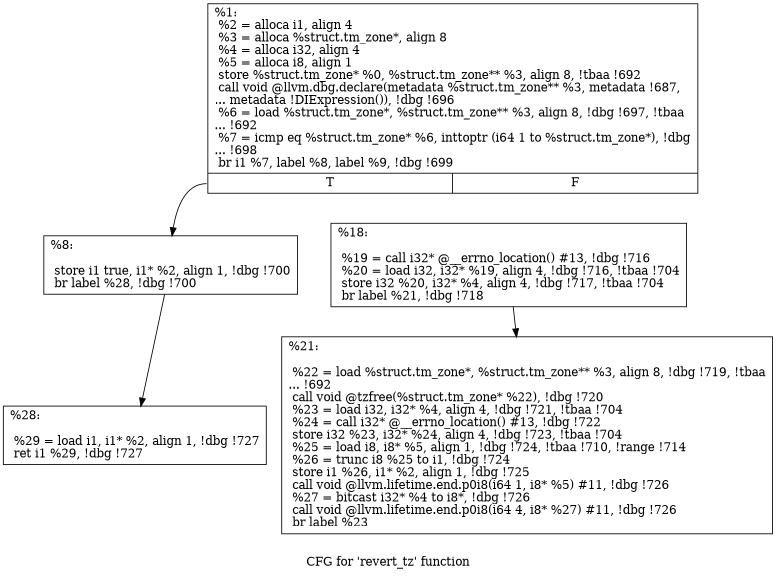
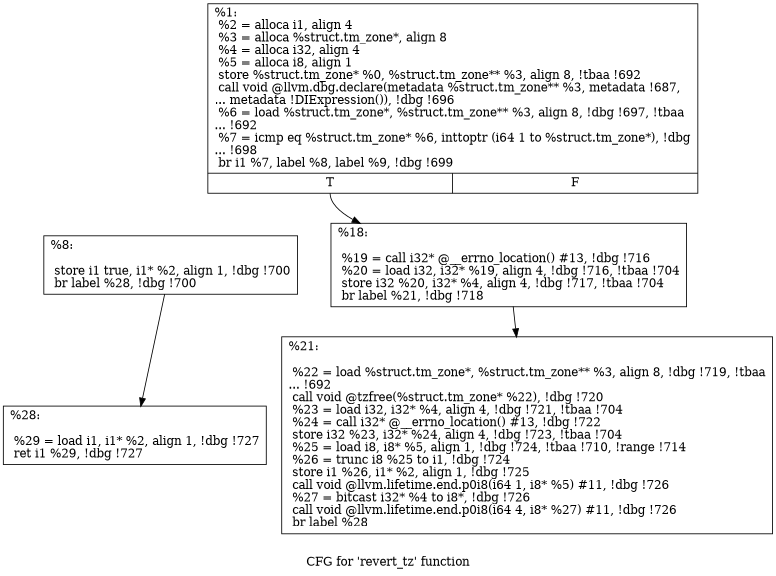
(183, 199) -> (338, 209)
(328, 523) -> (328, 523)
